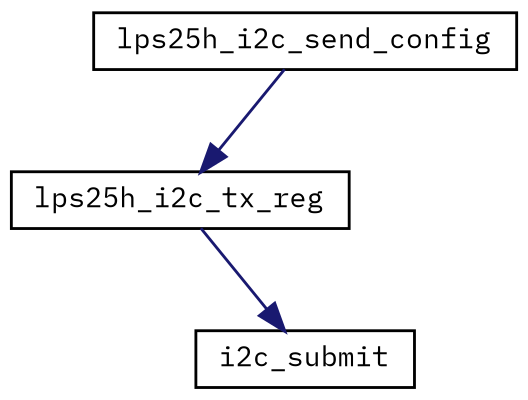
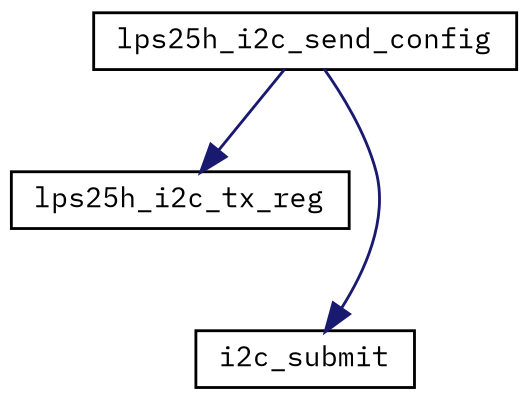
(234, 269) -> (378, 186)
